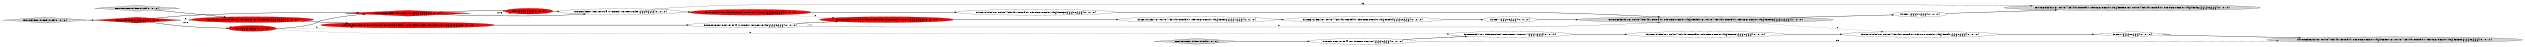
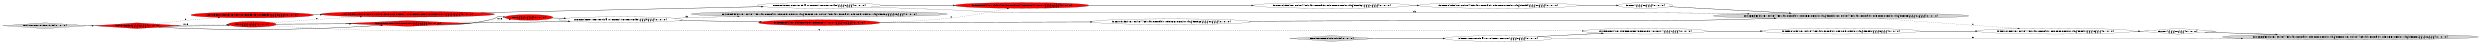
(137, 8) -> none
(1920, 14) -> none
